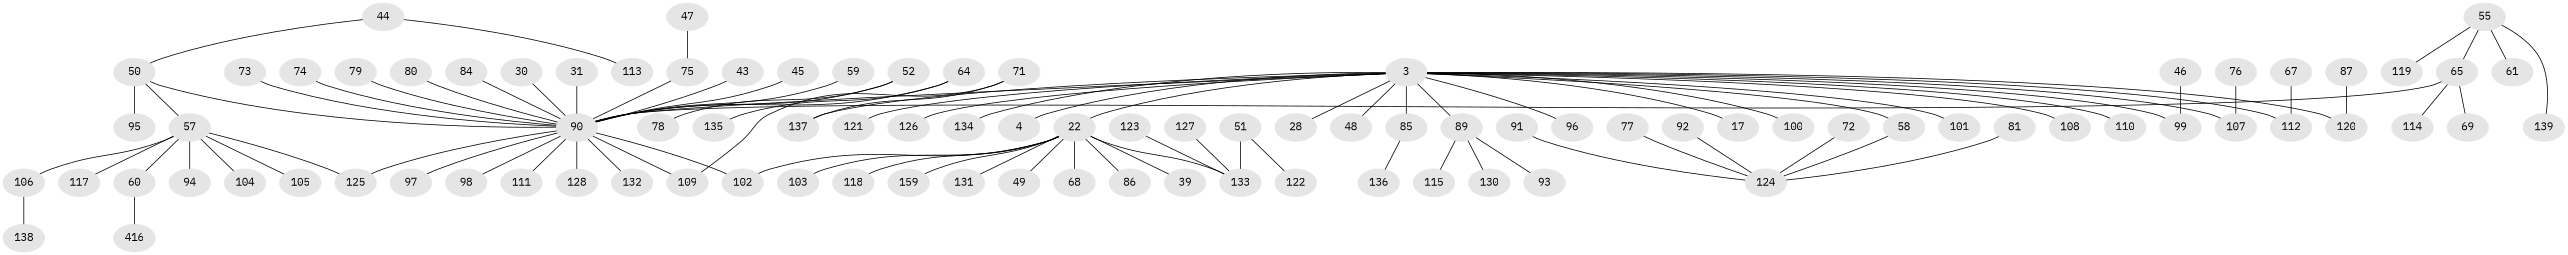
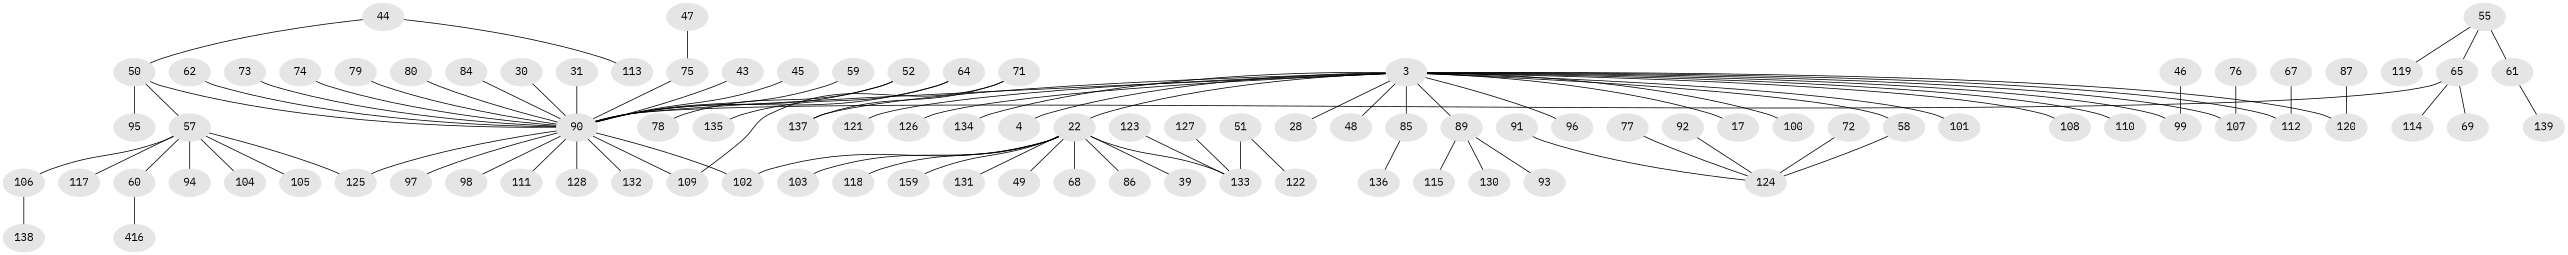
(2541, 61) -> (2528, 100)
none -> (190, 72)
(2015, 127) -> none
